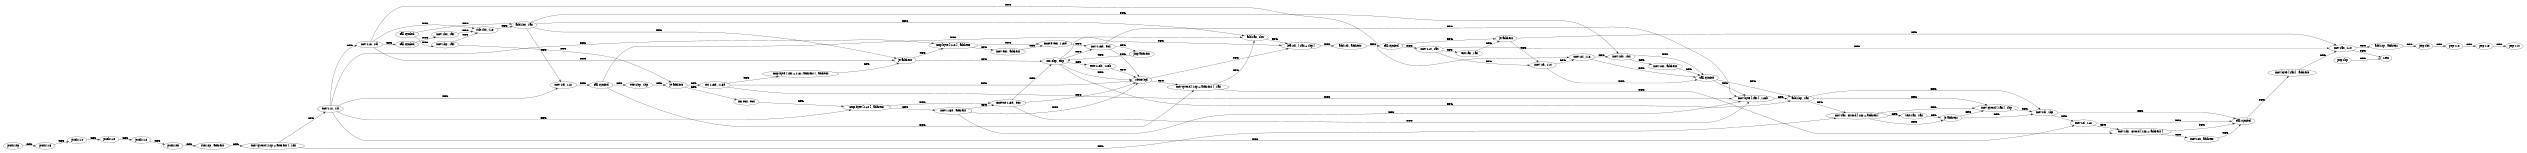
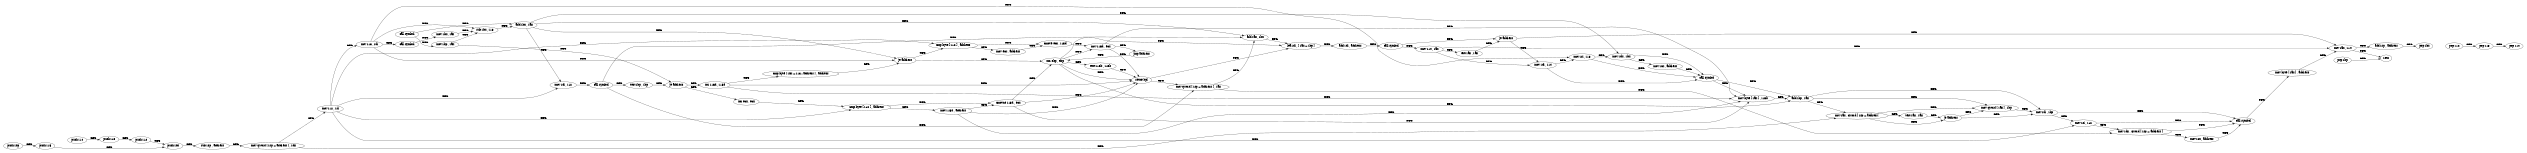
(2438, 46) -> none
(60, 143) -> (108, 149)
